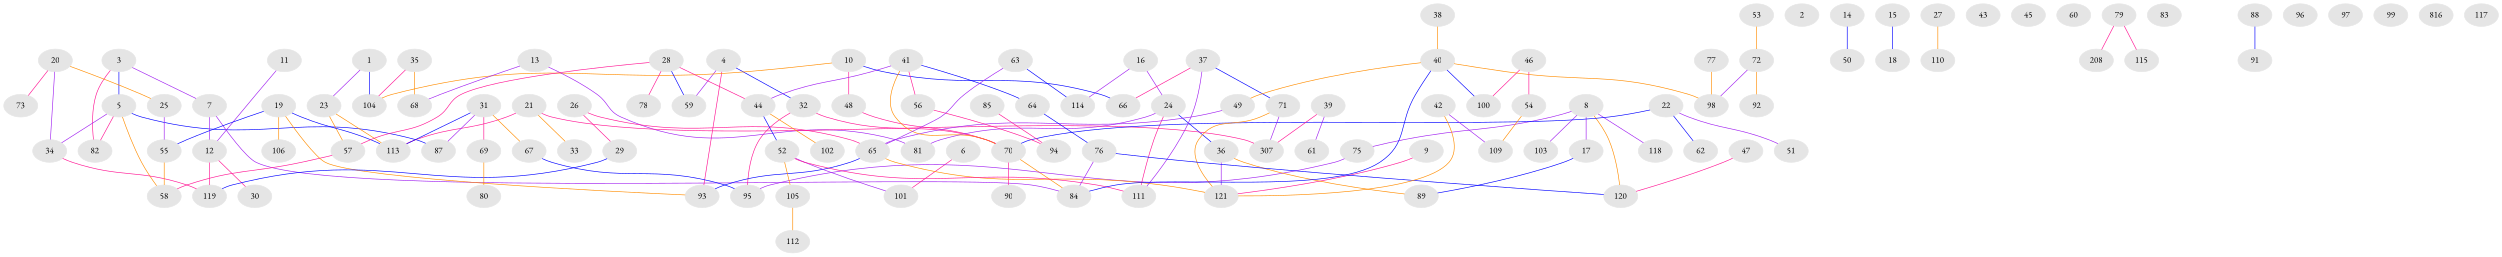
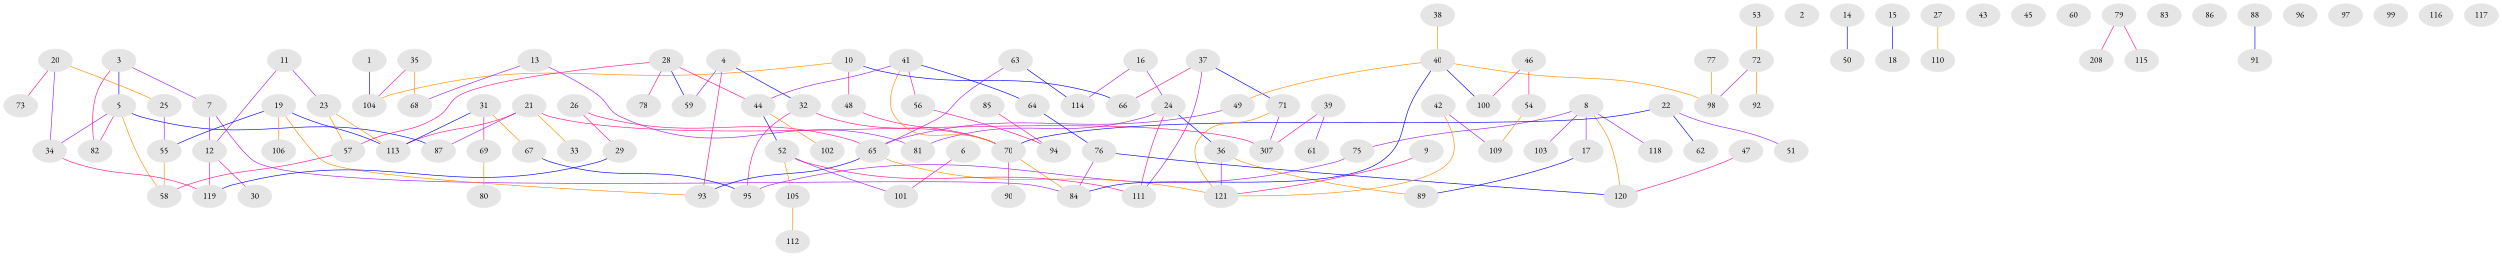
none -> (2210, 15)
(2436, 15) -> (2436, 15)
(347, 83) -> (304, 83)
(467, 123) -> (479, 131)
